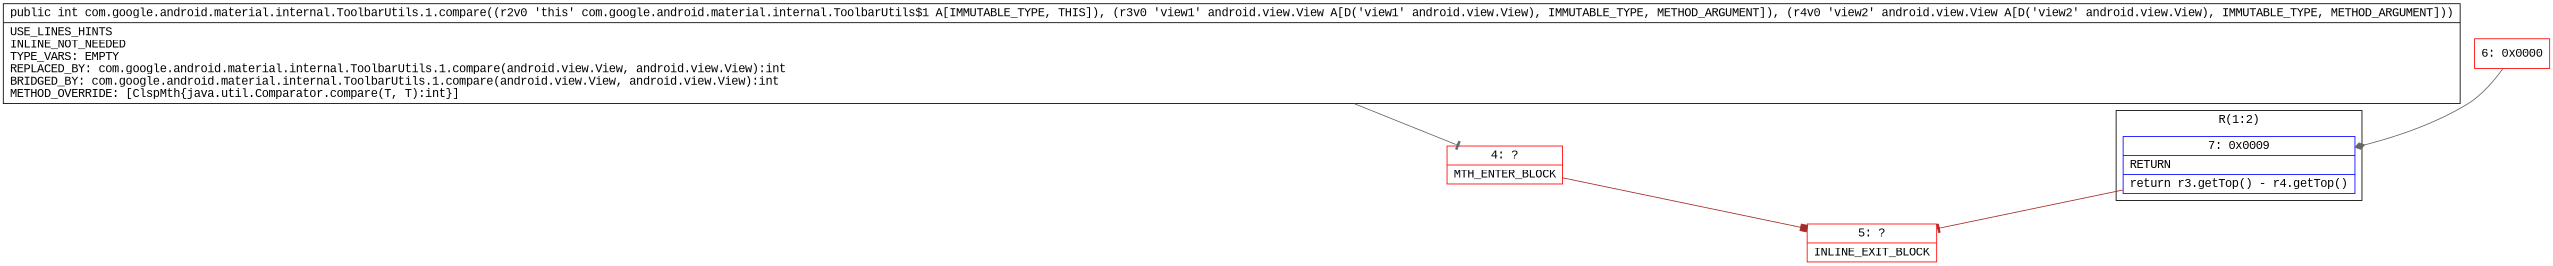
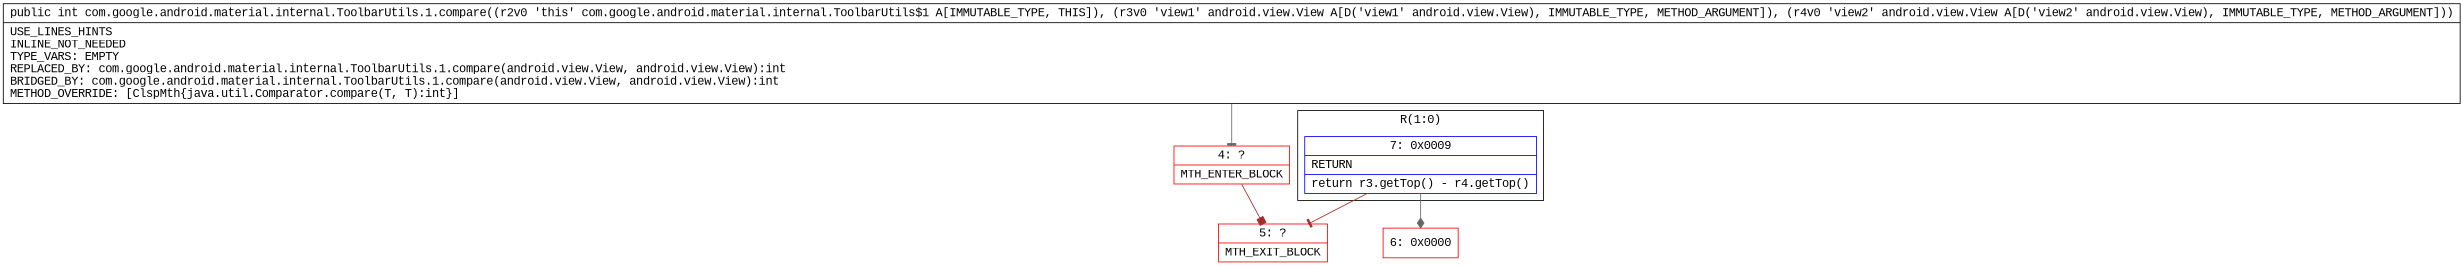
(2441, 118) -> (1421, 206)
(2239, 120) -> (1421, 120)
(1872, 252) -> (1273, 252)
